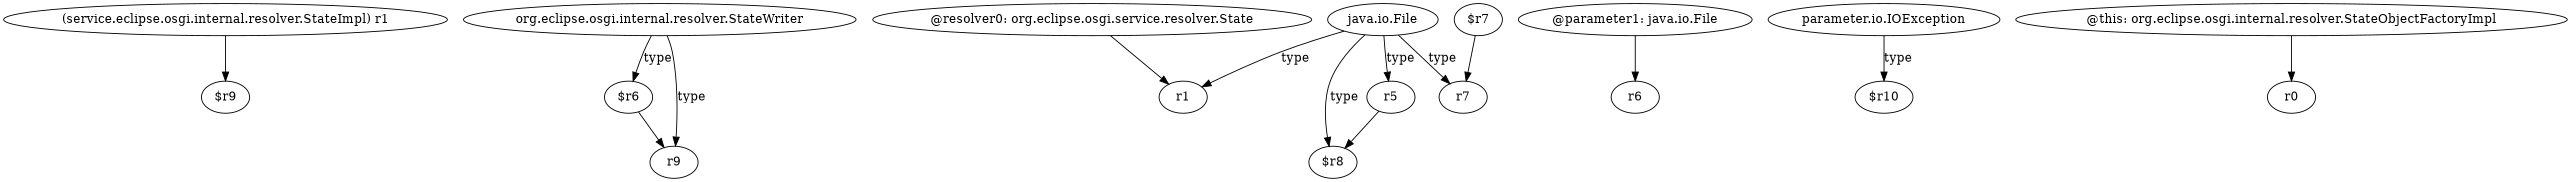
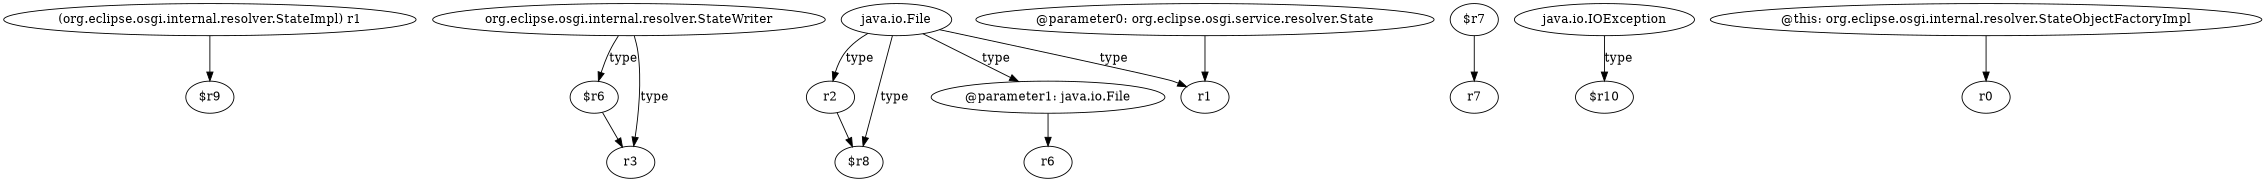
(226, 20) -> (210, 20)
(1092, 20) -> (1205, 20)
(1884, 20) -> (1604, 20)
(1421, 56) -> (967, 56)
(1391, 97) -> (830, 97)
(674, 162) -> (631, 162)
